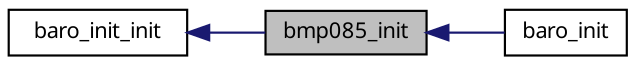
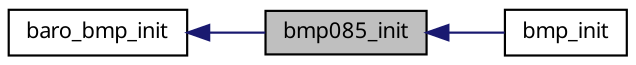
(98, 33) -> (98, 33)
(566, 33) -> (566, 33)
